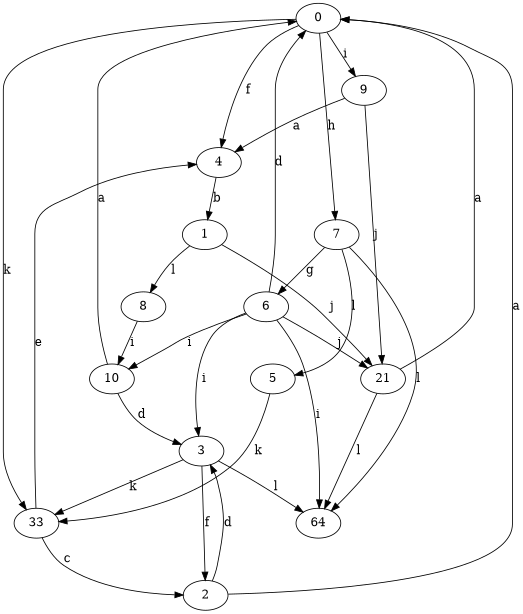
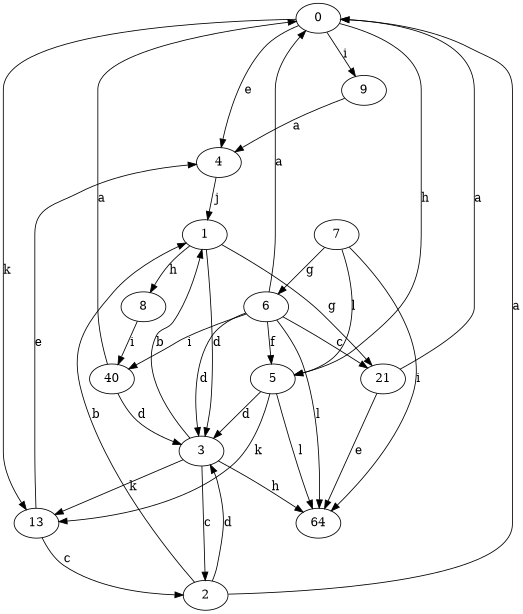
(248, 90) -> (248, 90)
(327, 122) -> (421, 204)
(279, 163) -> (279, 163)
(217, 199) -> (217, 199)
(373, 230) -> none
(173, 271) -> (173, 271)
(332, 307) -> (332, 307)
none -> (269, 339)
(340, 343) -> (340, 343)
none -> (153, 346)
none -> (212, 348)
(112, 379) -> (112, 379)
(204, 379) -> (204, 379)
(418, 379) -> (418, 379)
none -> (87, 407)
none -> (240, 412)
(318, 415) -> (318, 415)
none -> (292, 448)
(359, 451) -> (359, 451)
(276, 487) -> (276, 487)
(36, 523) -> (36, 523)
(207, 523) -> (207, 523)
